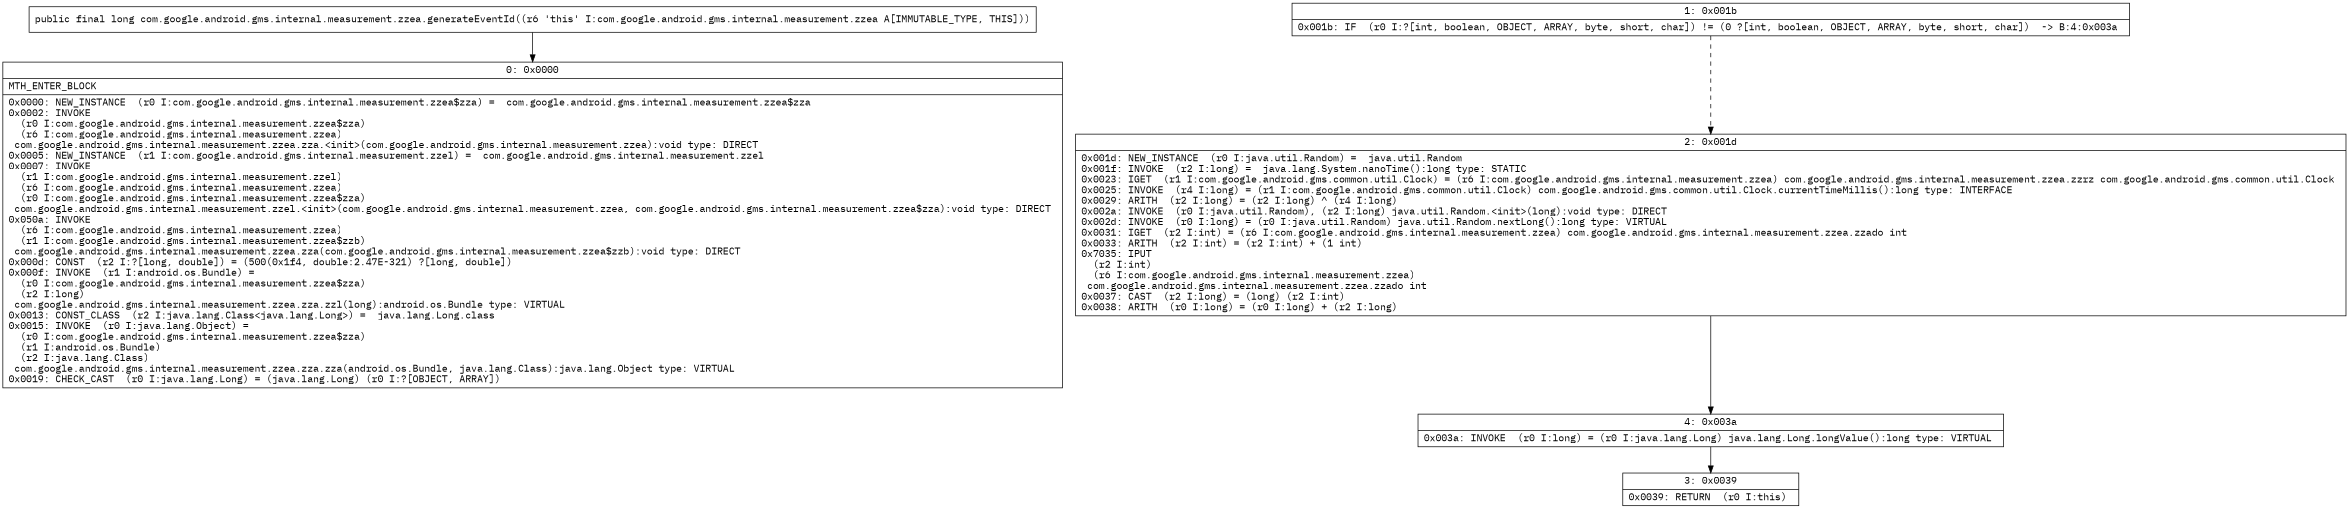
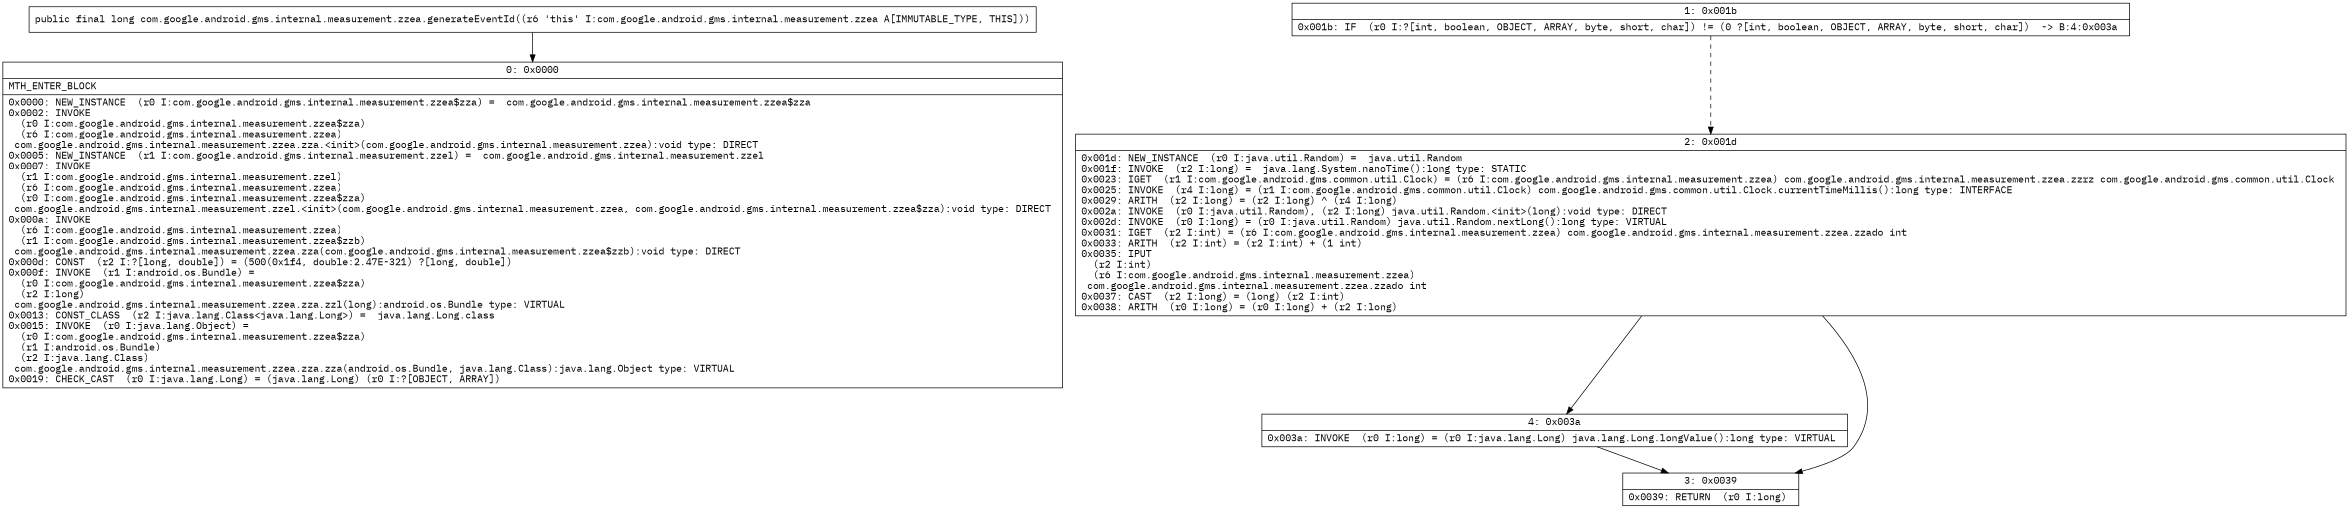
(56, 220) -> (56, 220)
(1122, 254) -> (1122, 254)
none -> (1867, 405)
(1711, 497) -> (1711, 497)
